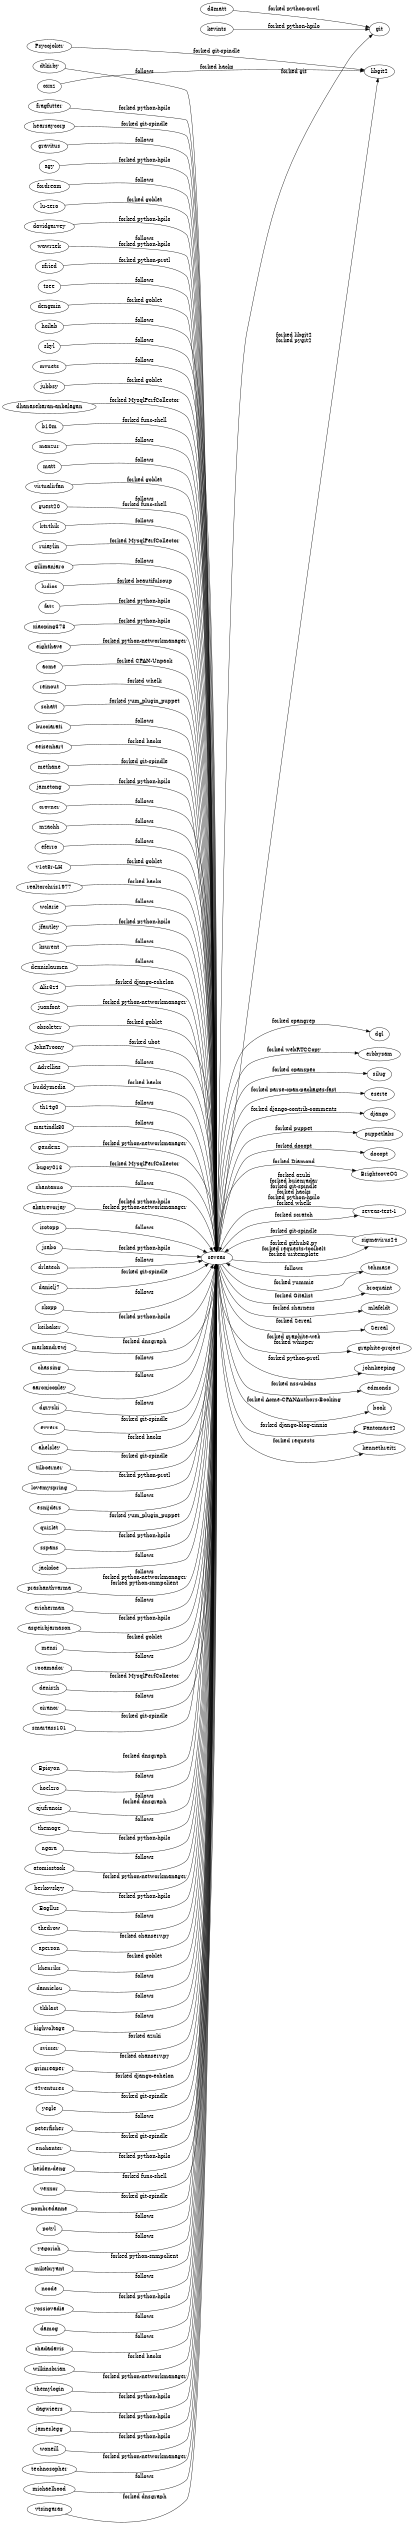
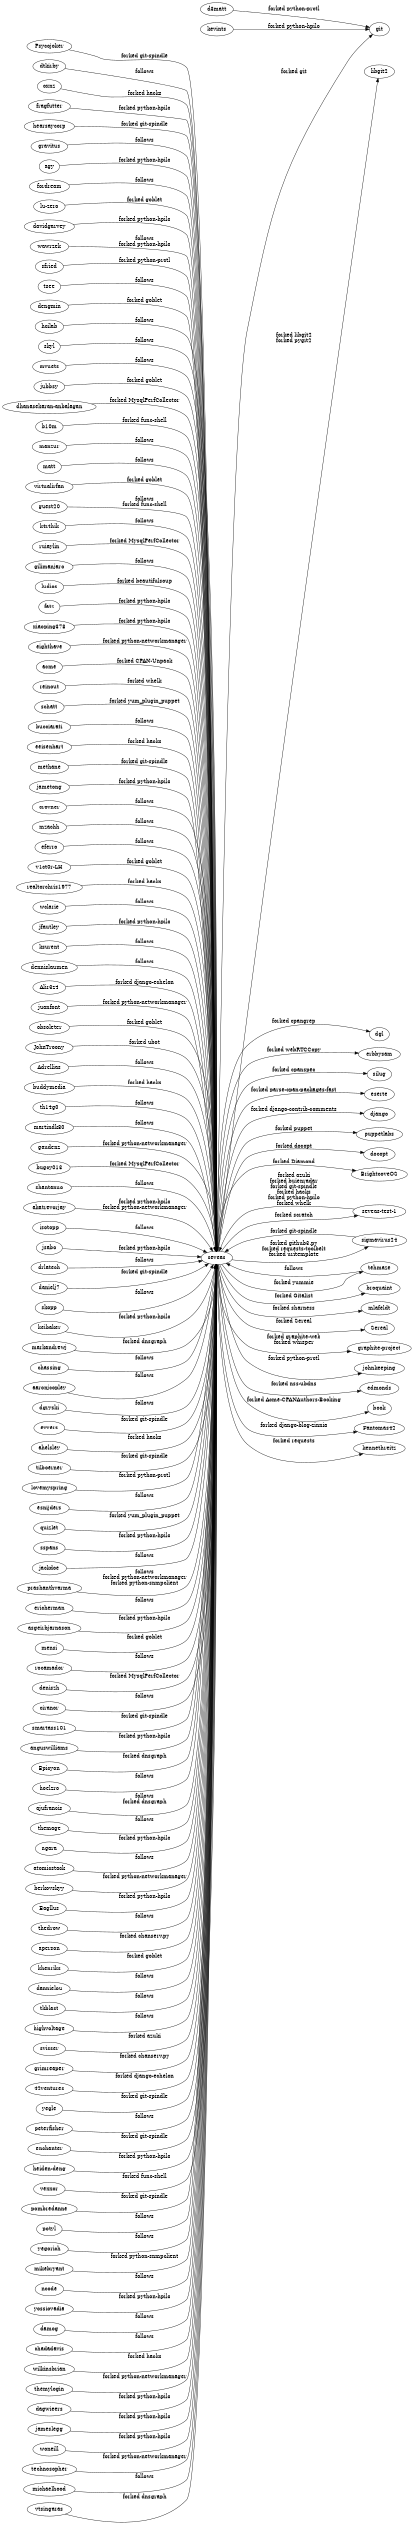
(216, 56) -> (209, 597)
(210, 70) -> (208, 612)
(49, 867) -> (49, 867)
none -> (49, 1748)
